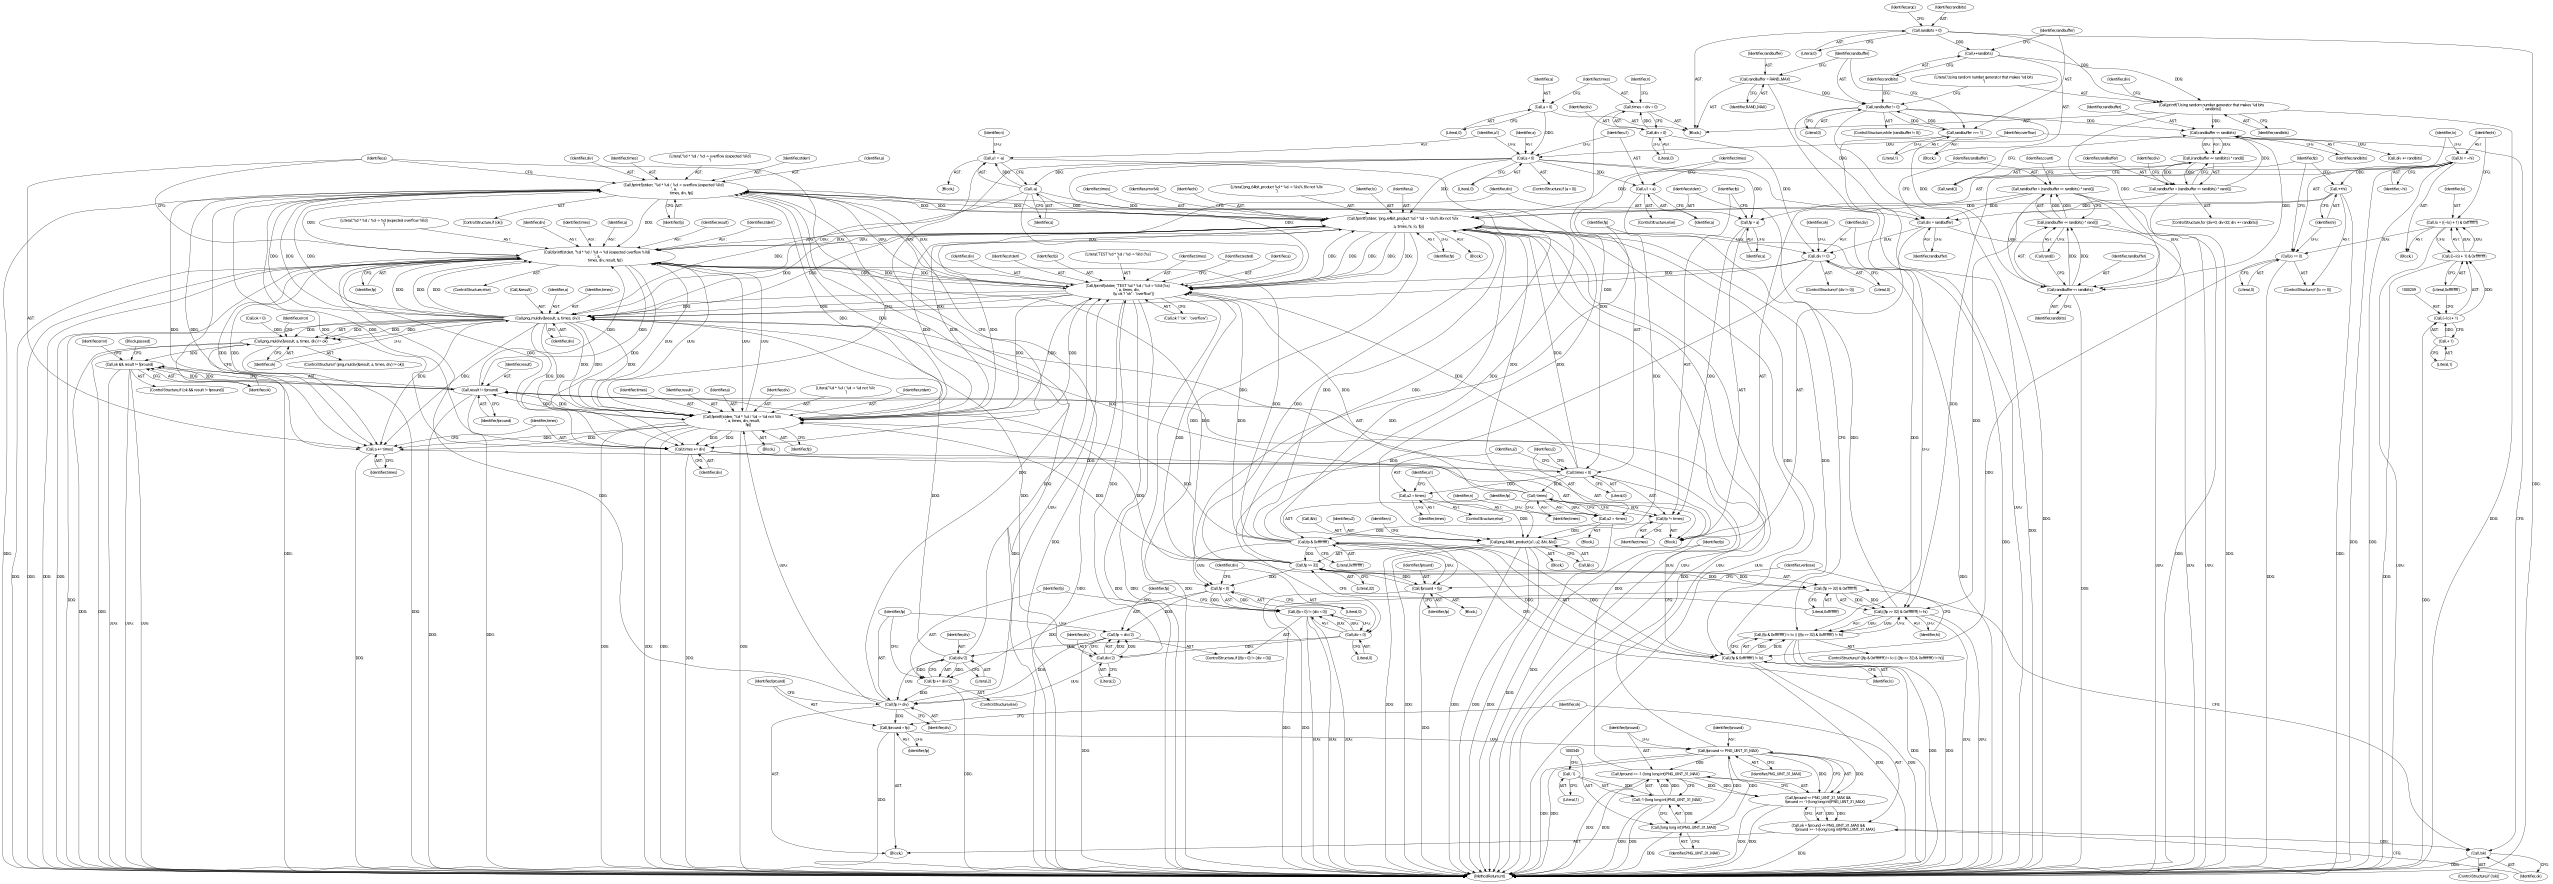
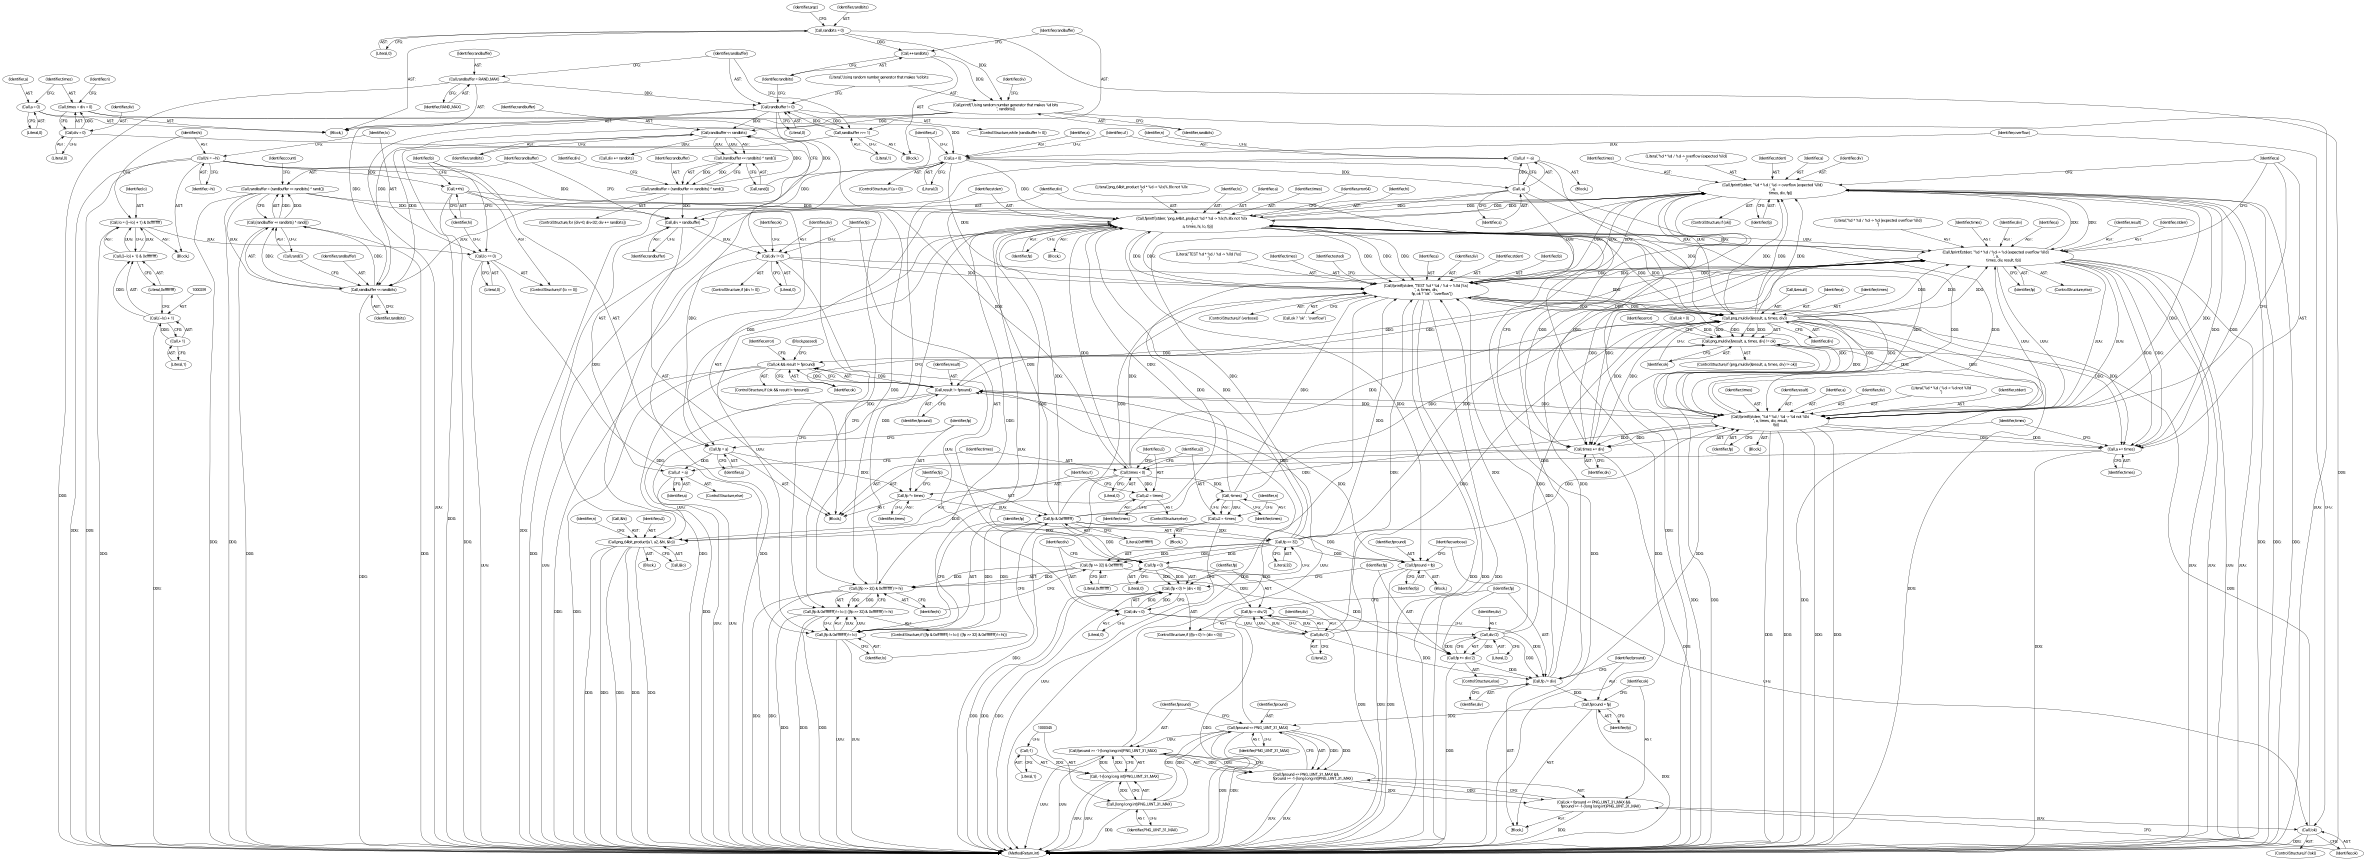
(1586, 172) -> (700, 460)
none -> (1234, 318)
none -> (2178, 458)
(1597, 504) -> none
(2381, 860) -> none
